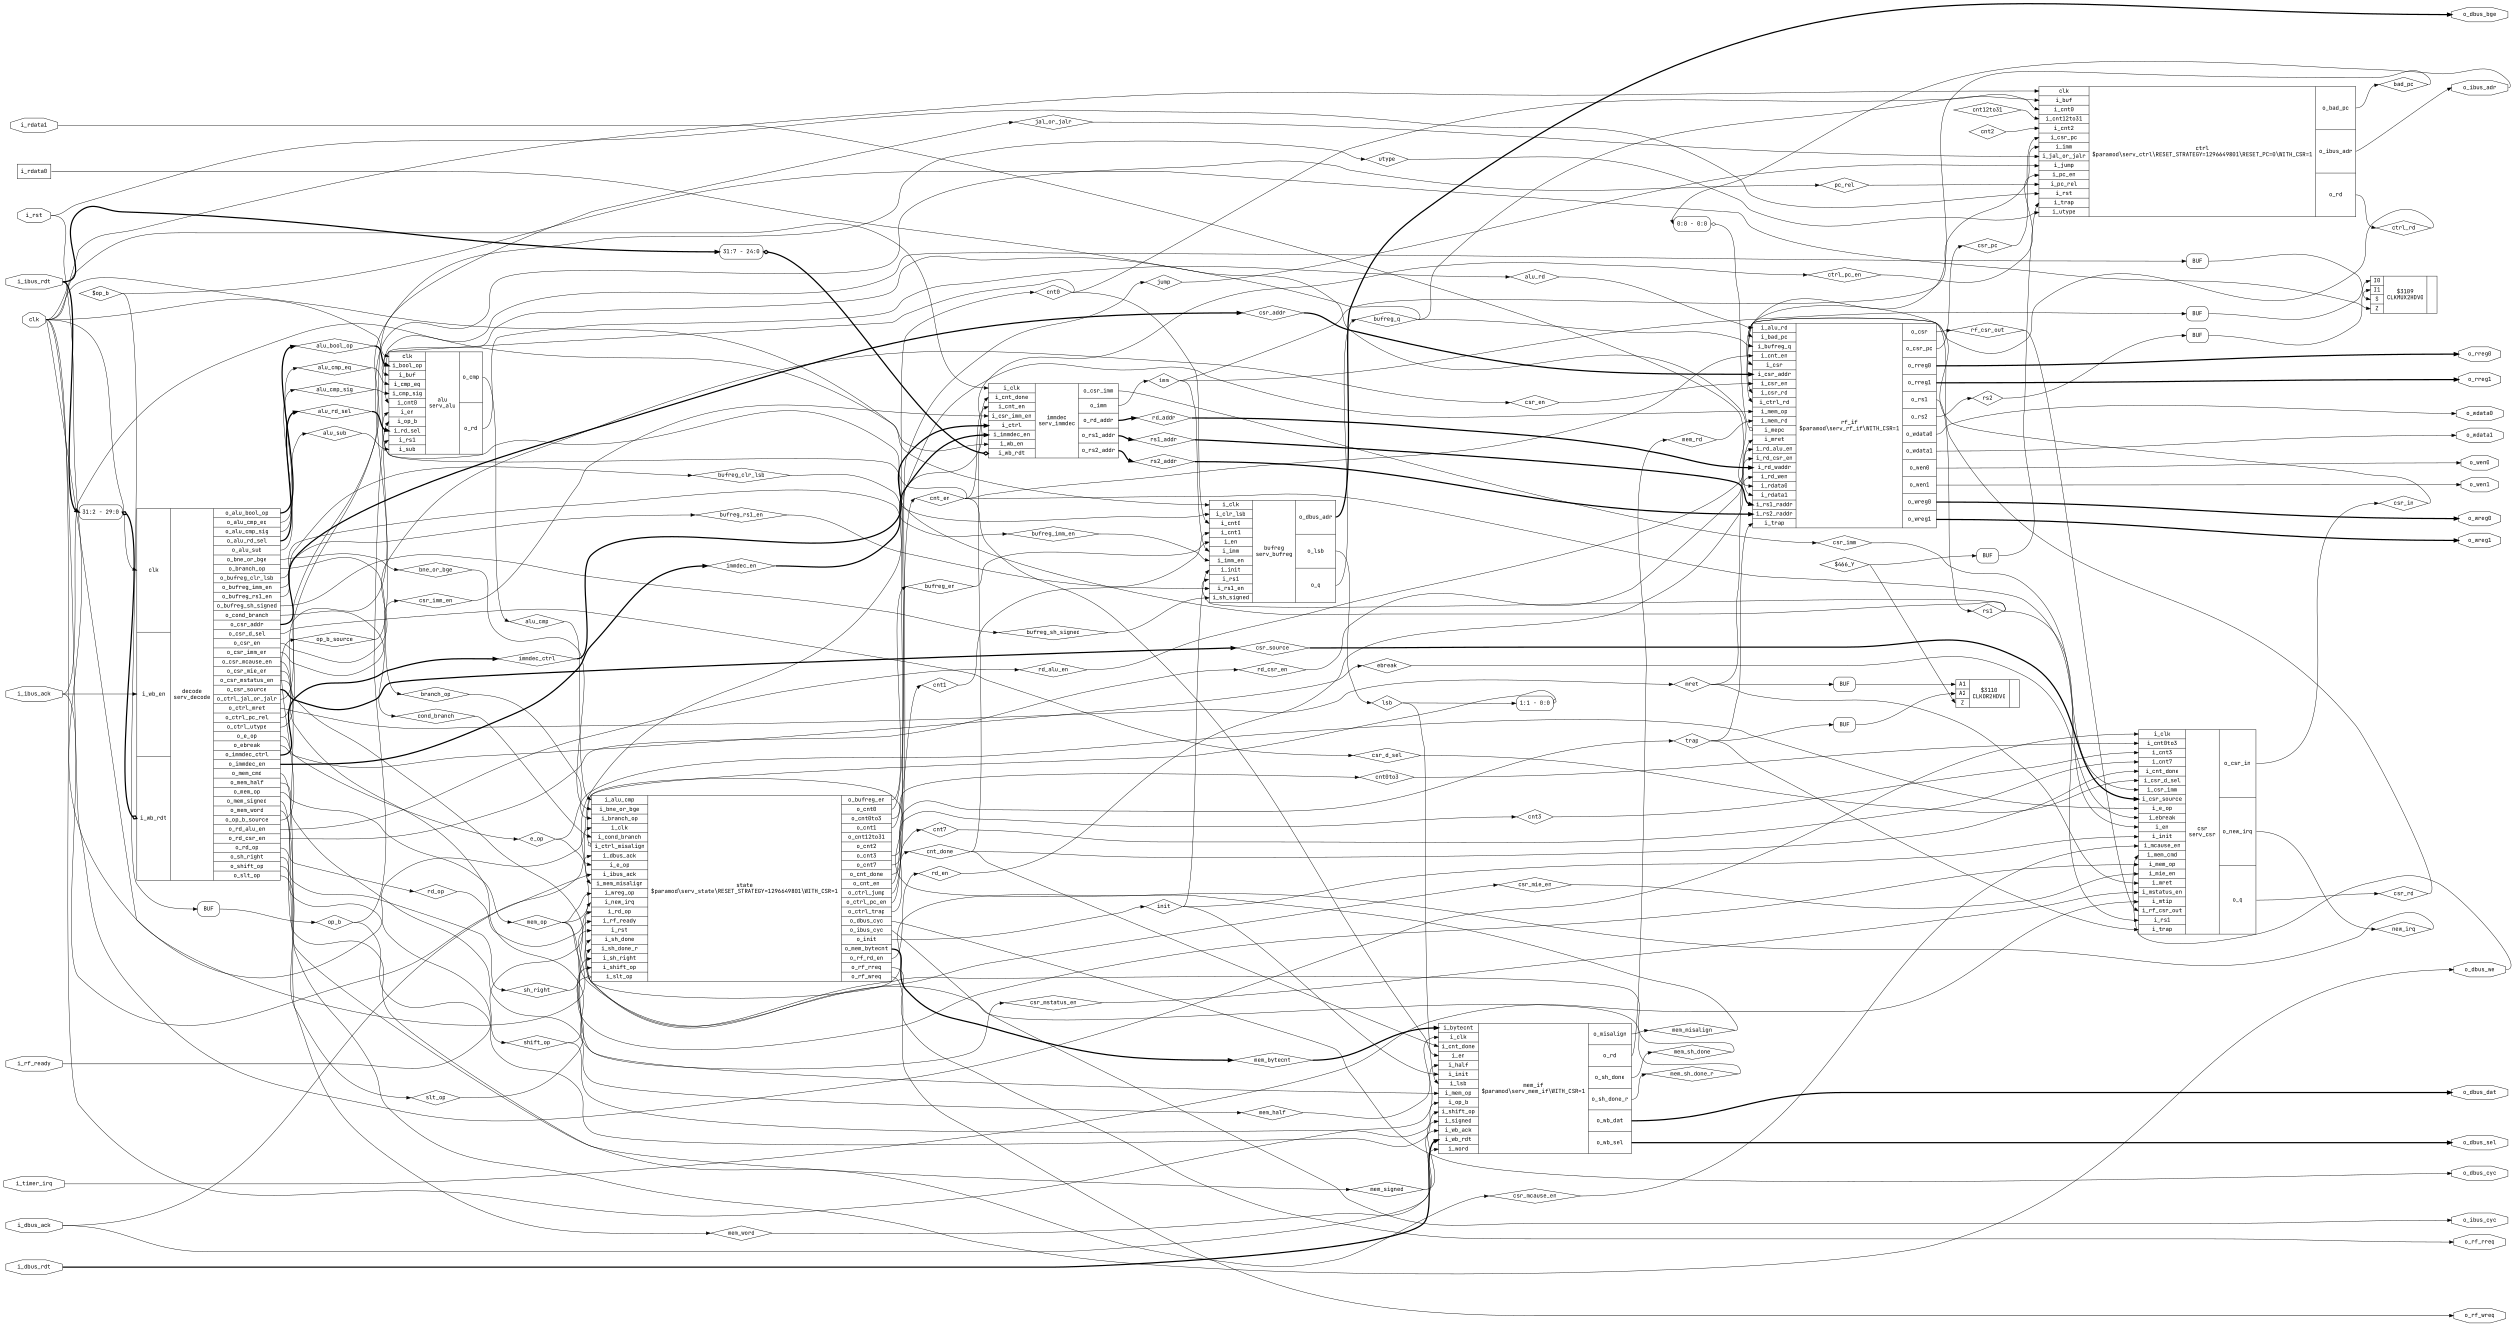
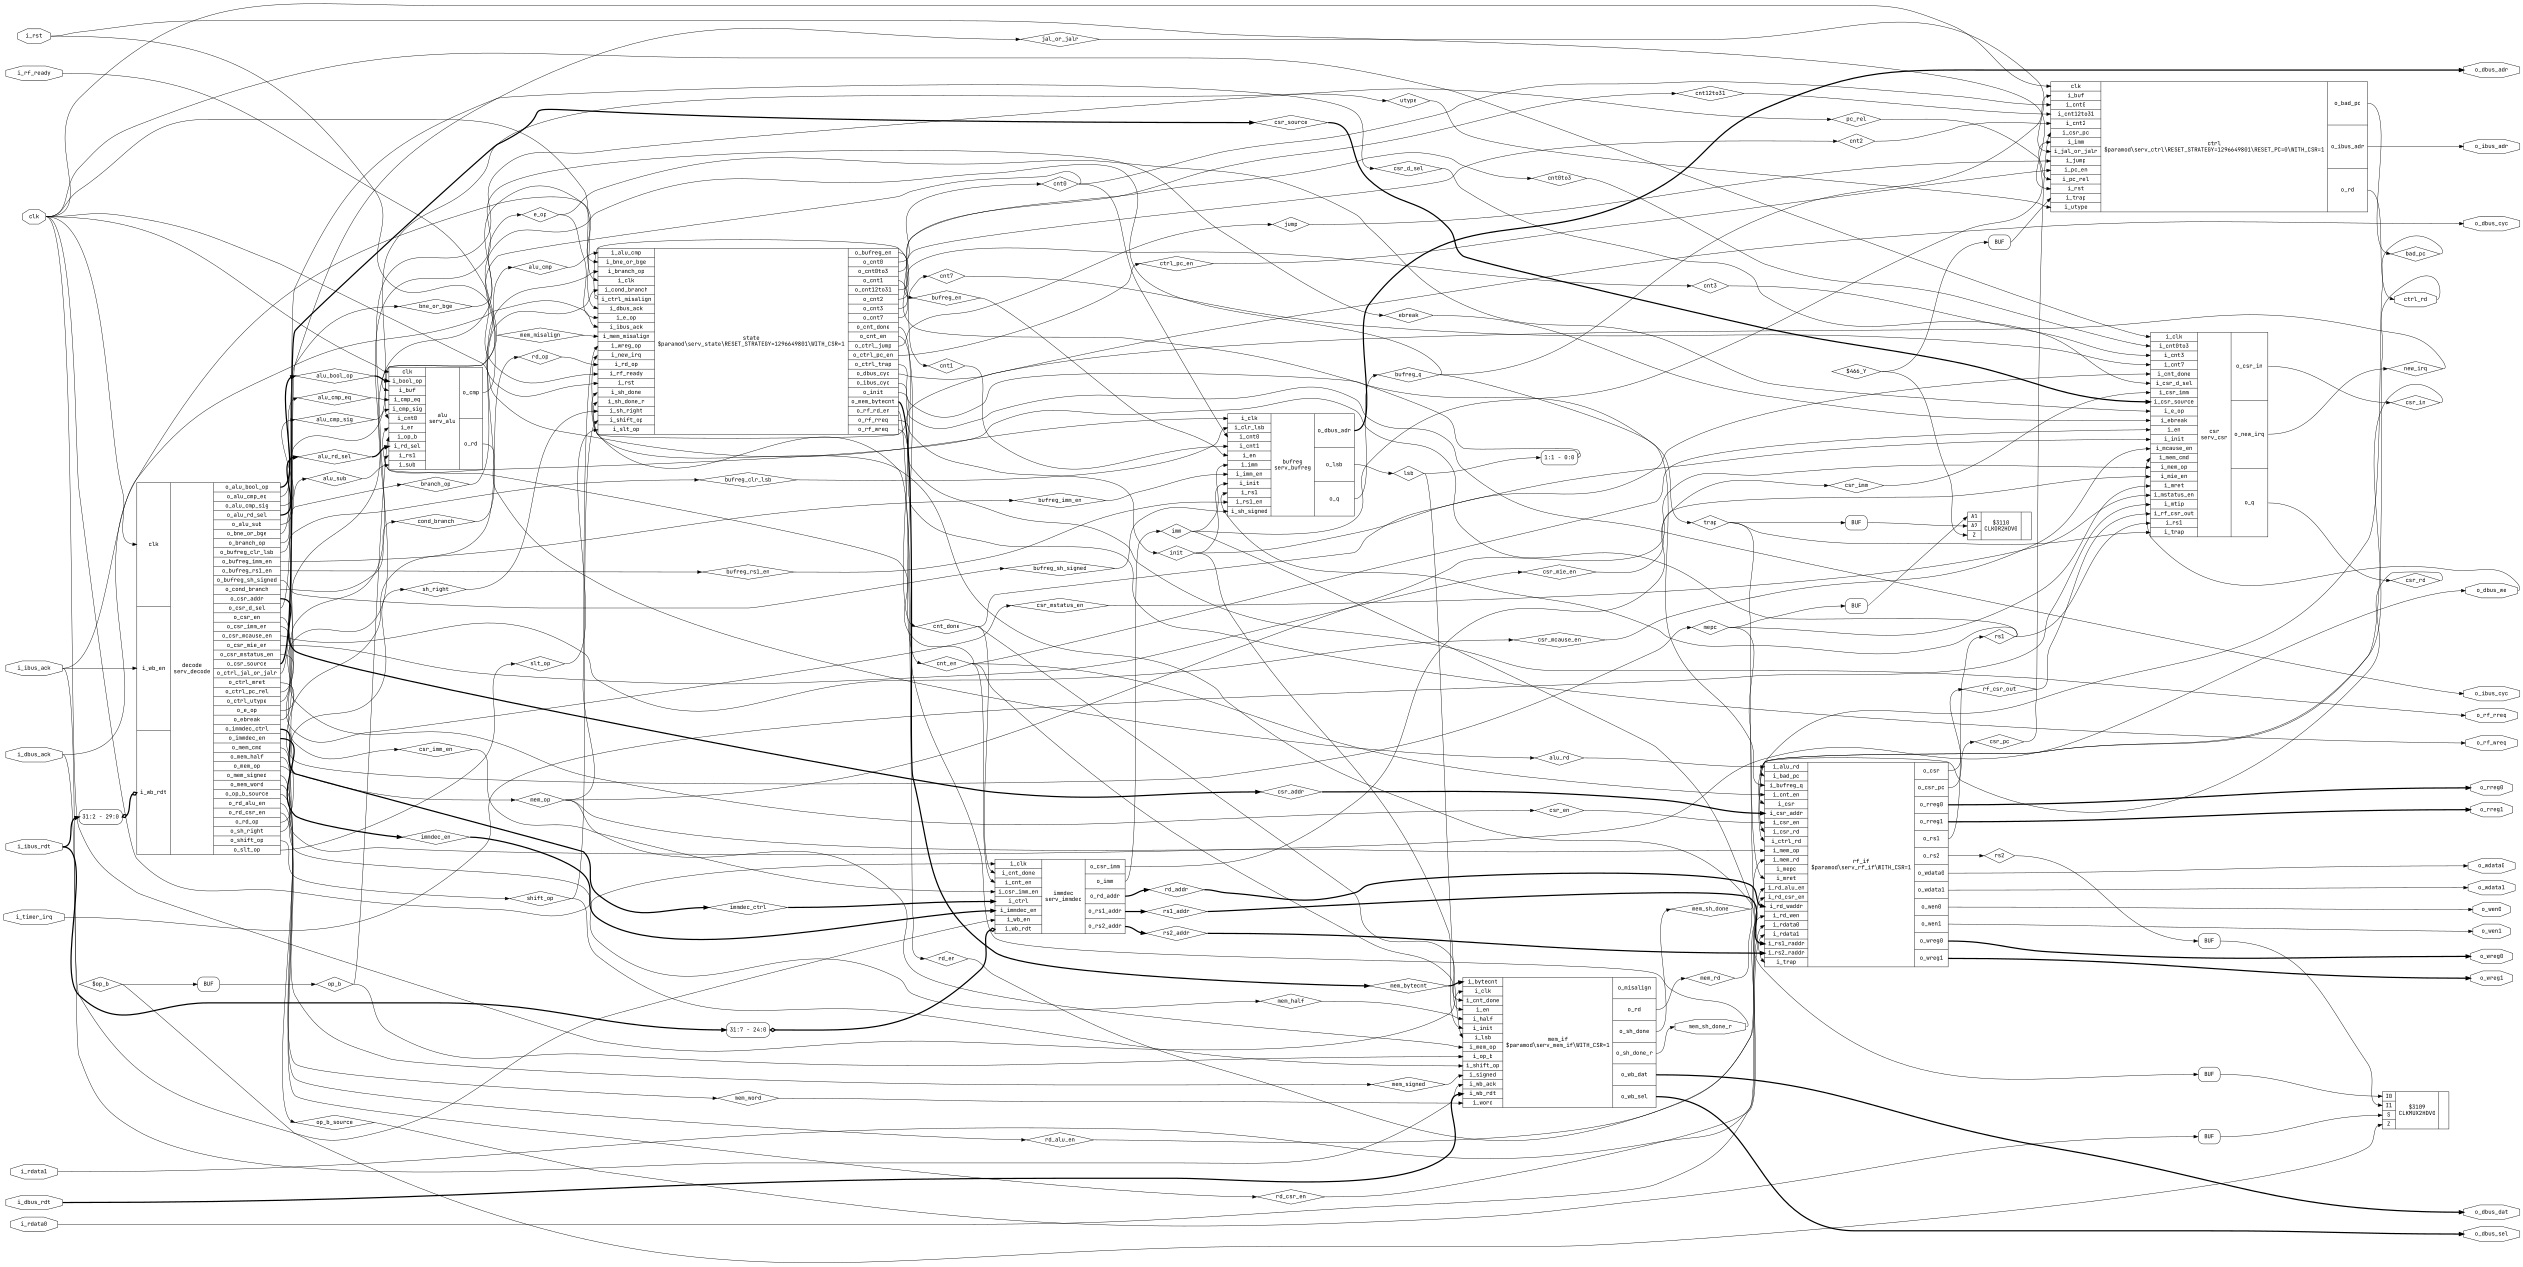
(2480, 15) -> (2492, 70)
none -> (1259, 160)
(34, 171) -> (34, 1224)
none -> (1347, 194)
(1692, 224) -> none
(2404, 228) -> (2416, 300)
(1692, 684) -> (1710, 627)
(1638, 1033) -> none
(560, 1071) -> (581, 536)
(1692, 1074) -> (1710, 1027)
